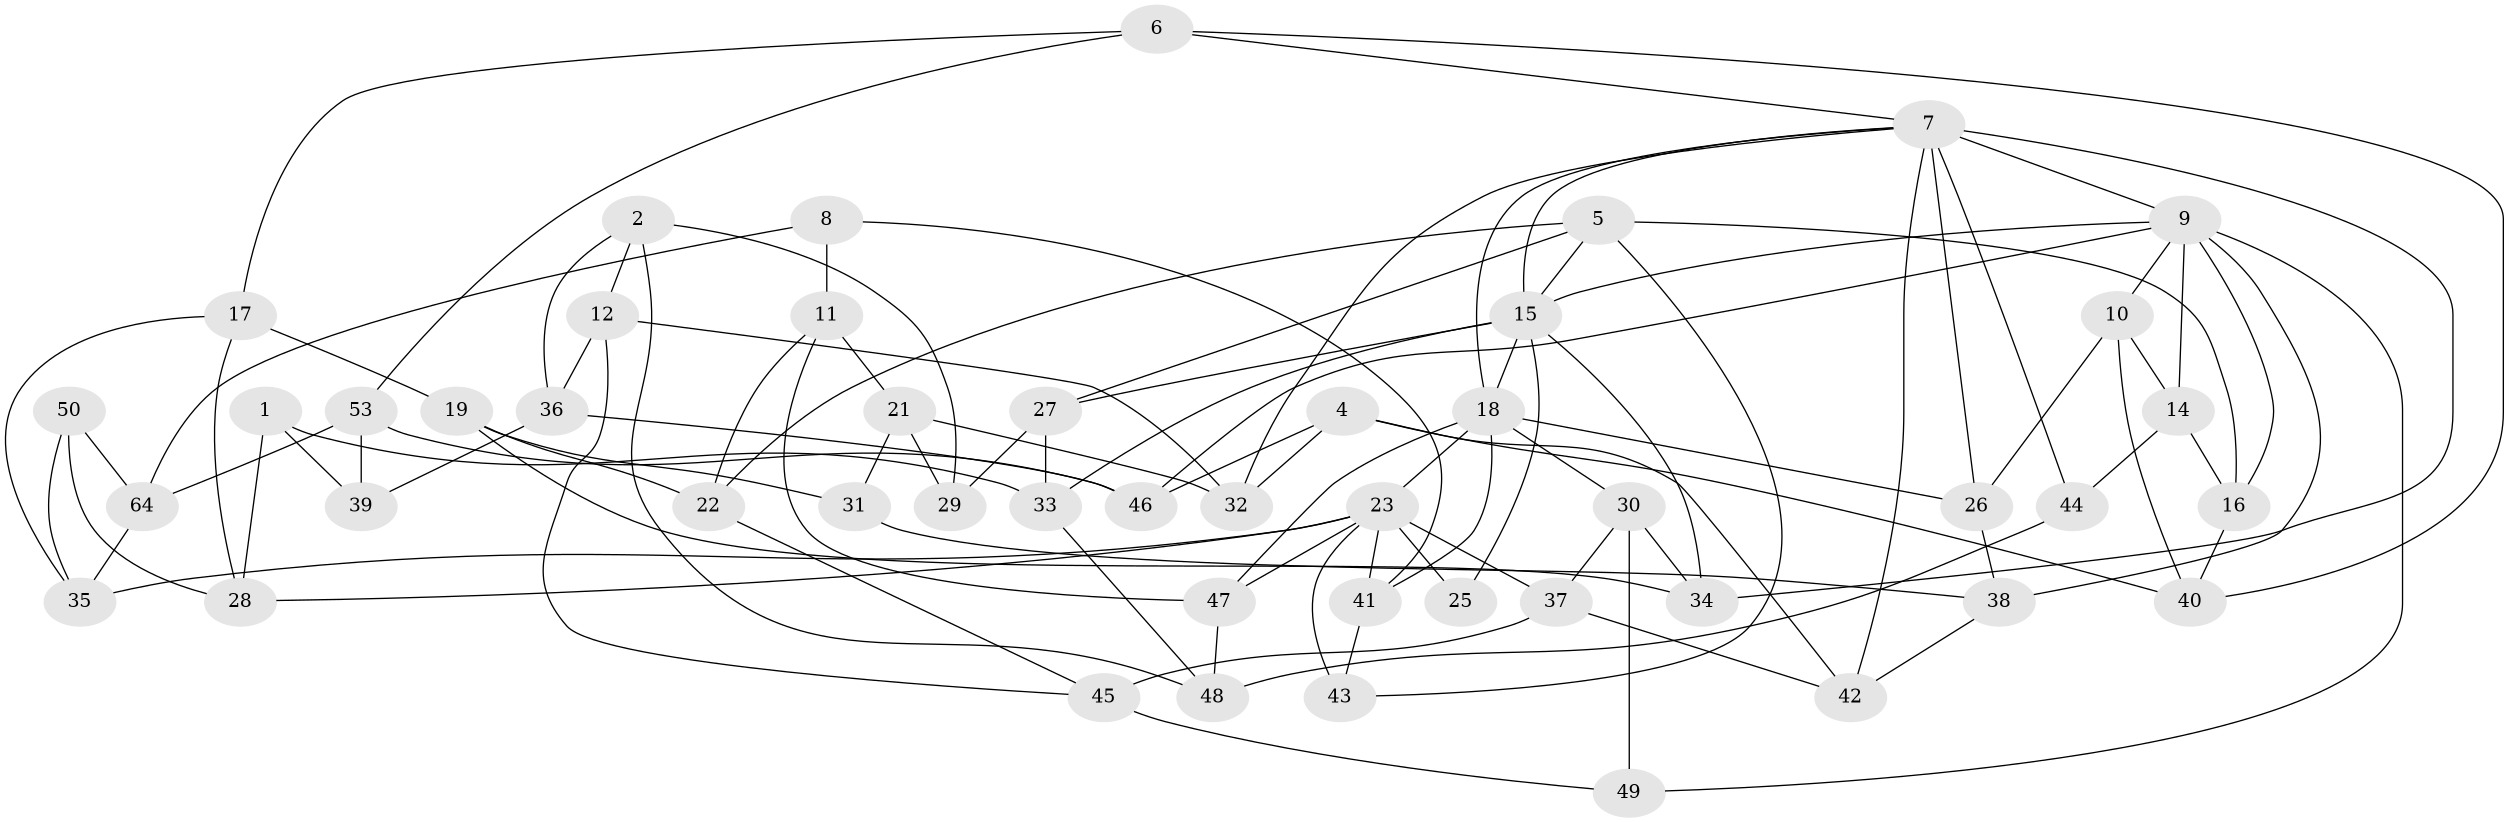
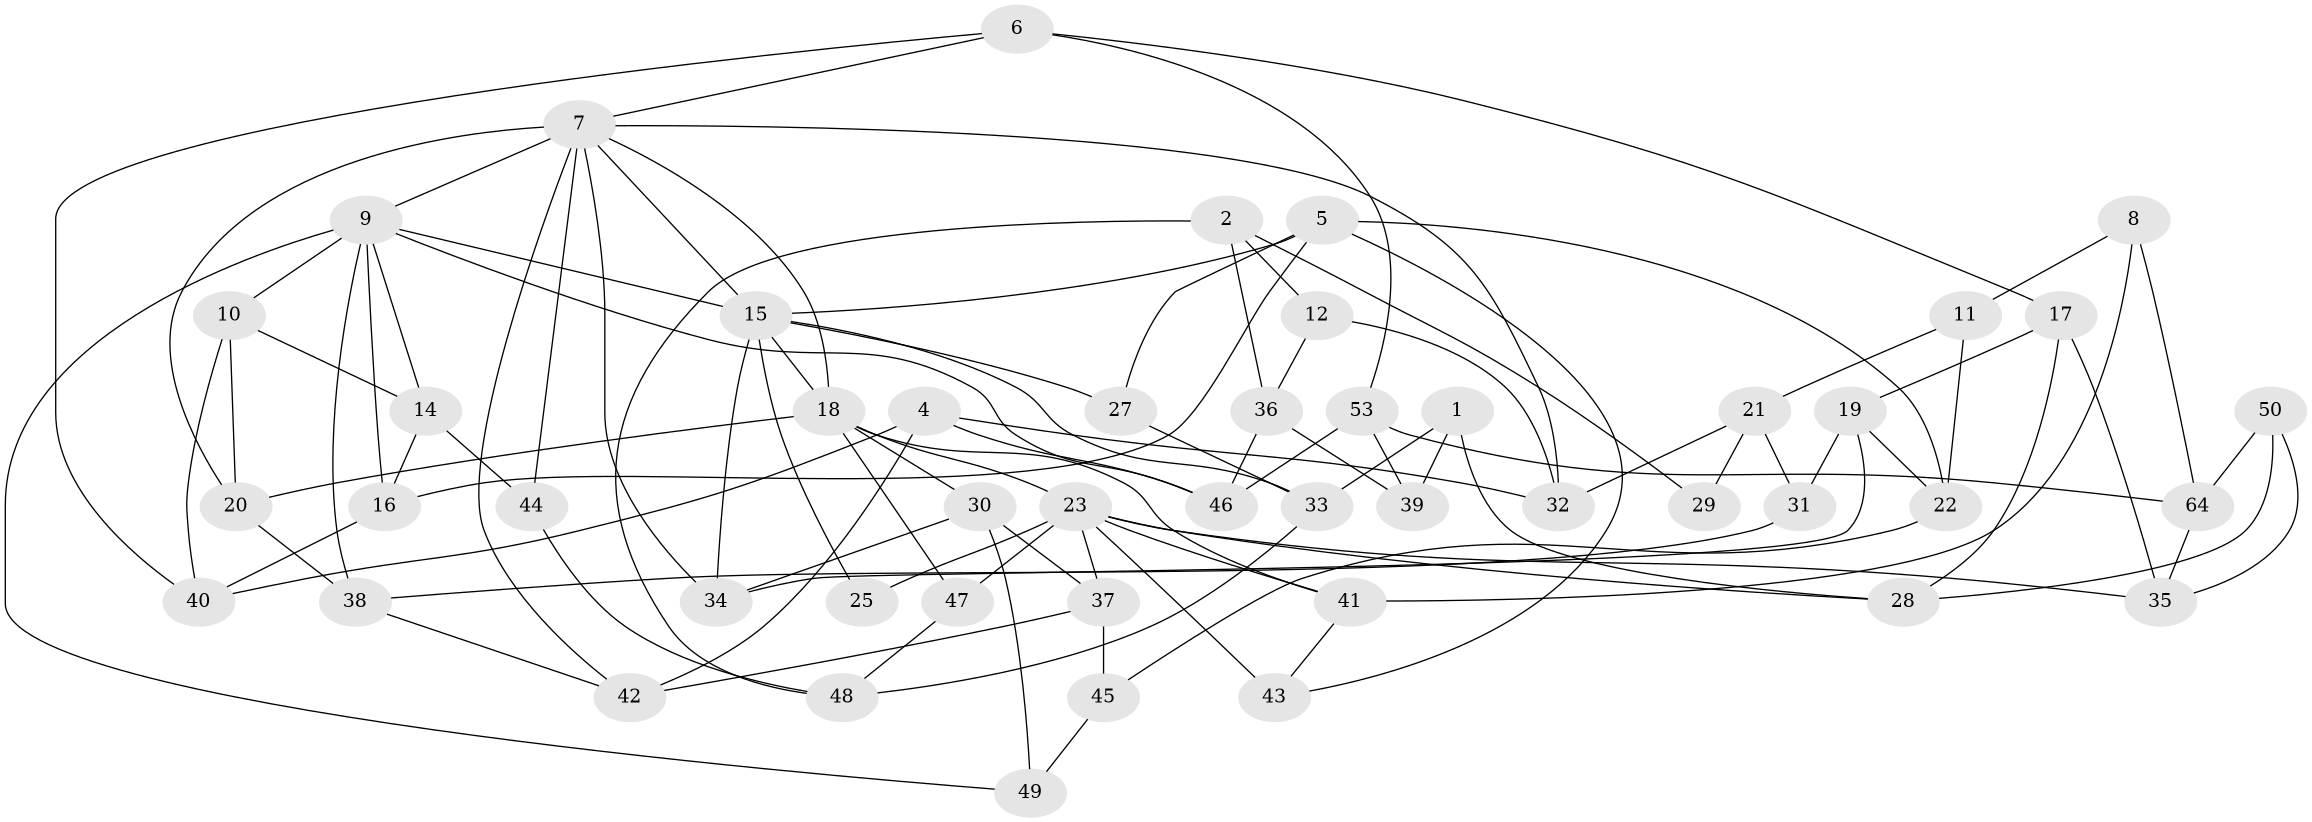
(1002, 455) -> none
(1977, 507) -> (236, 507)
(934, 579) -> none
(662, 655) -> none
